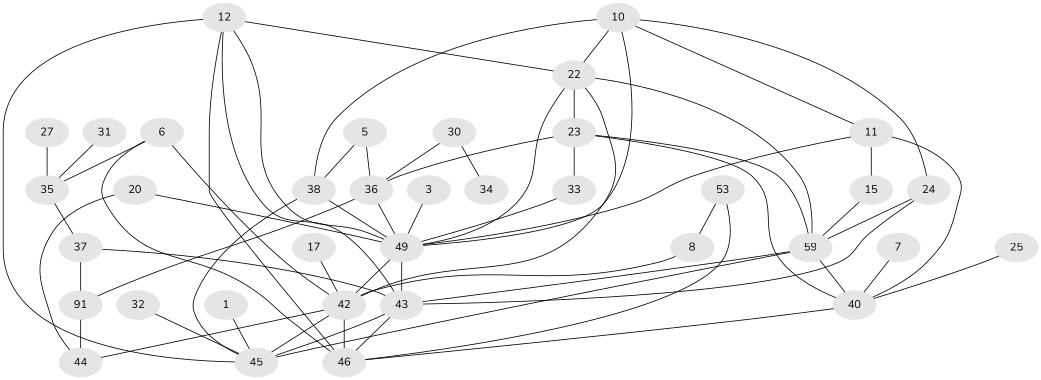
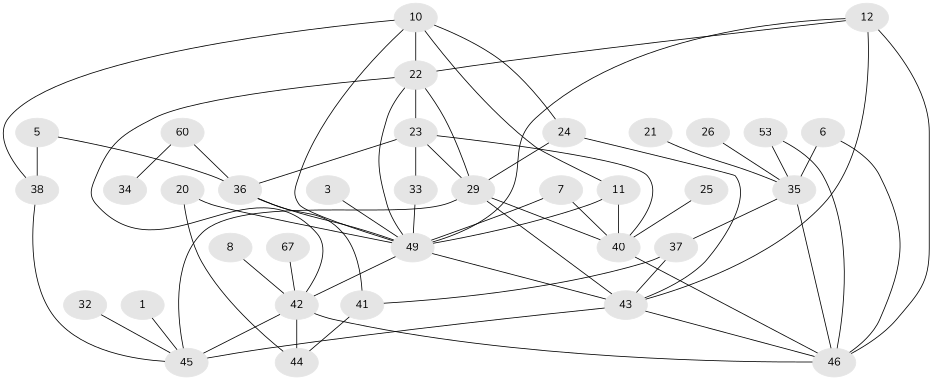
(47, 133) -> (708, 133)
(105, 133) -> (651, 133)
(454, 133) -> (183, 133)
(871, 190) -> none
(3, 207) -> none
(358, 219) -> (496, 217)
(708, 219) -> (780, 161)
(246, 225) -> none
(314, 248) -> (288, 248)
(811, 248) -> (473, 190)
none -> (814, 276)
(81, 305) -> (362, 305)
